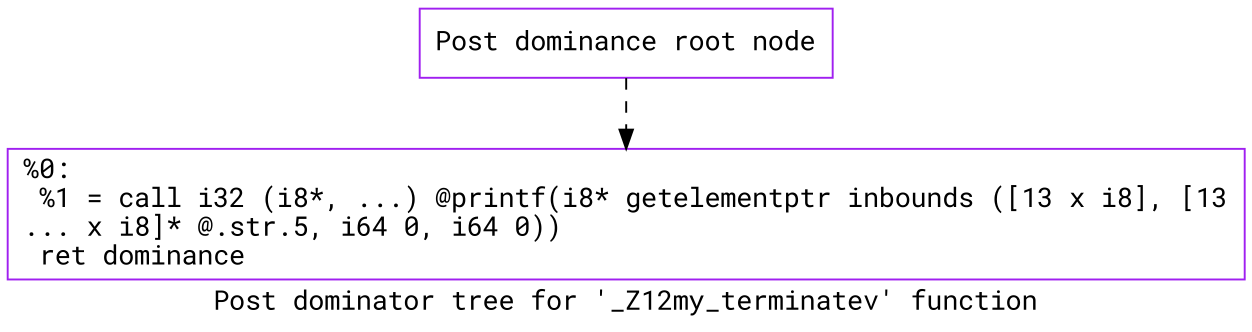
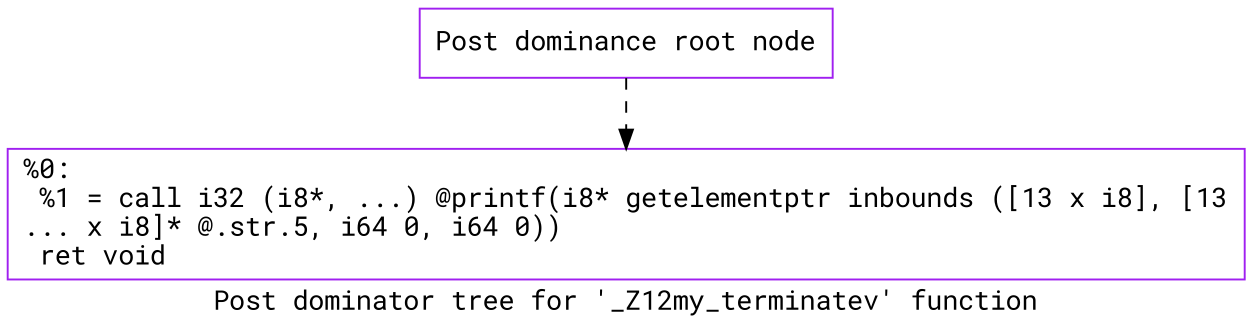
(134, 256) -> (95, 256)
